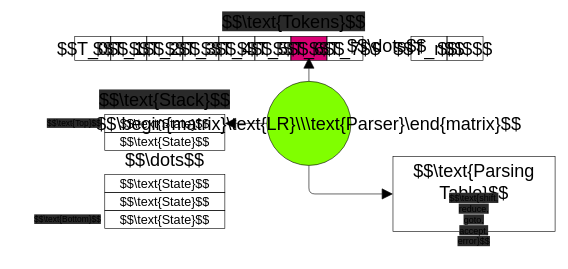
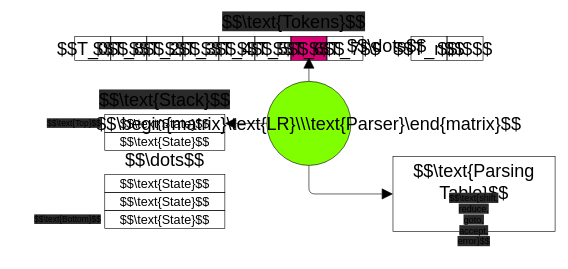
(129, 48) -> (129, 48)
